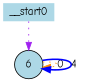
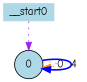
(29, 65) -> (29, 65)
